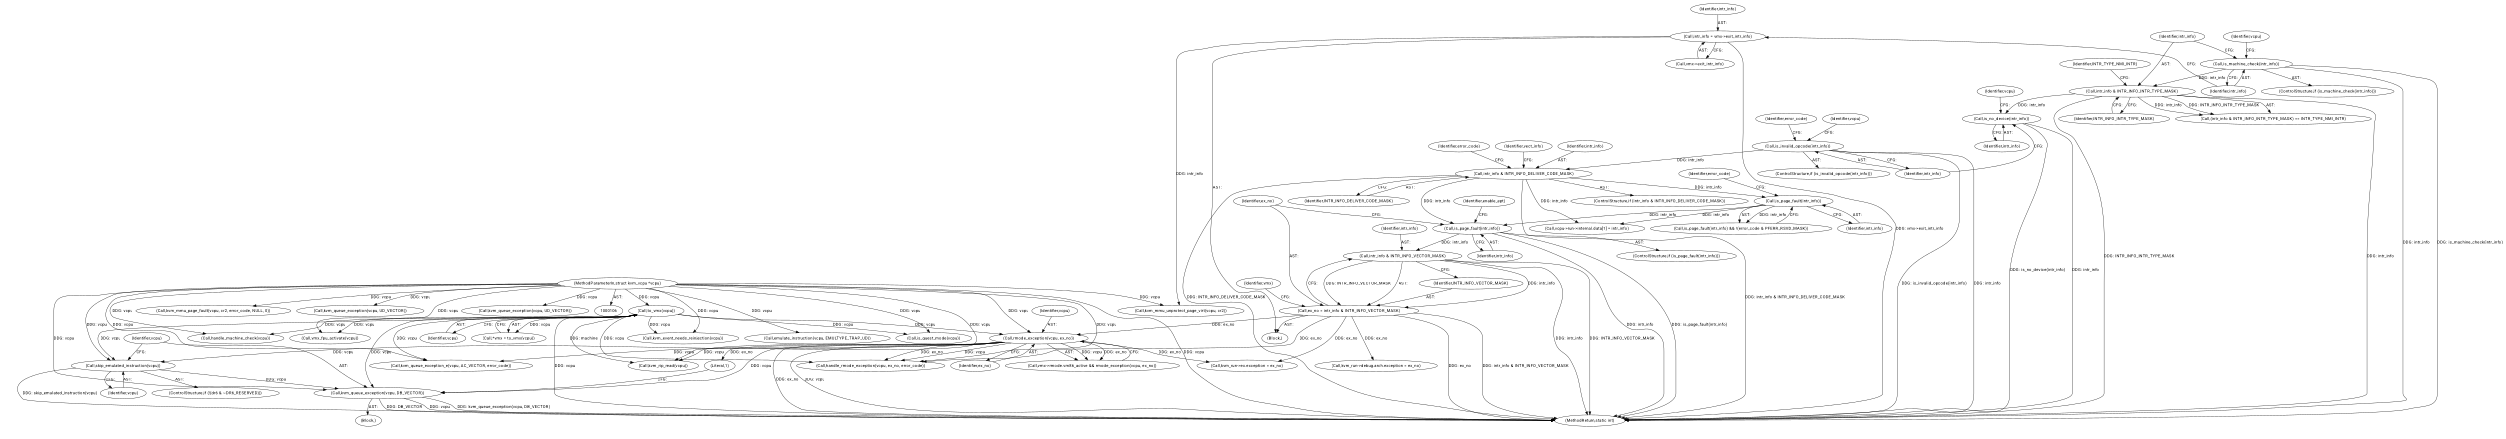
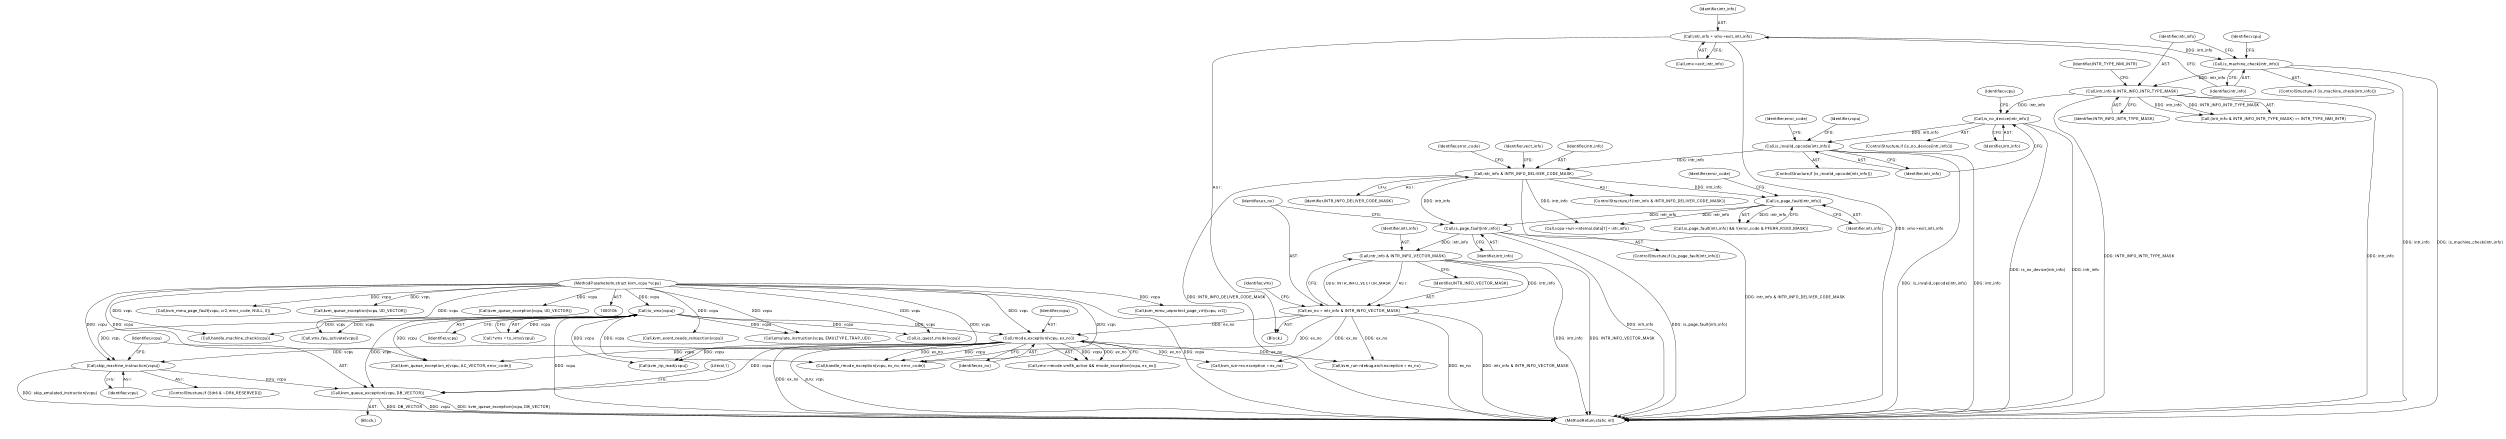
(1300, 41) -> (1992, 40)
(2119, 105) -> (2119, 105)
none -> (1902, 132)
none -> (1909, 146)
(1484, 201) -> none
(94, 296) -> none
(649, 325) -> (731, 324)
(584, 338) -> (584, 338)
(862, 345) -> (1214, 350)
(123, 366) -> (123, 366)
